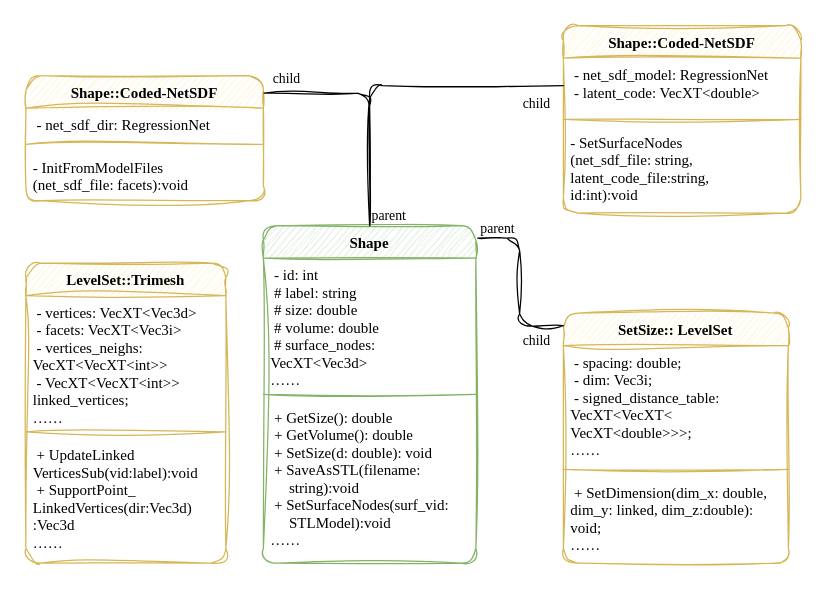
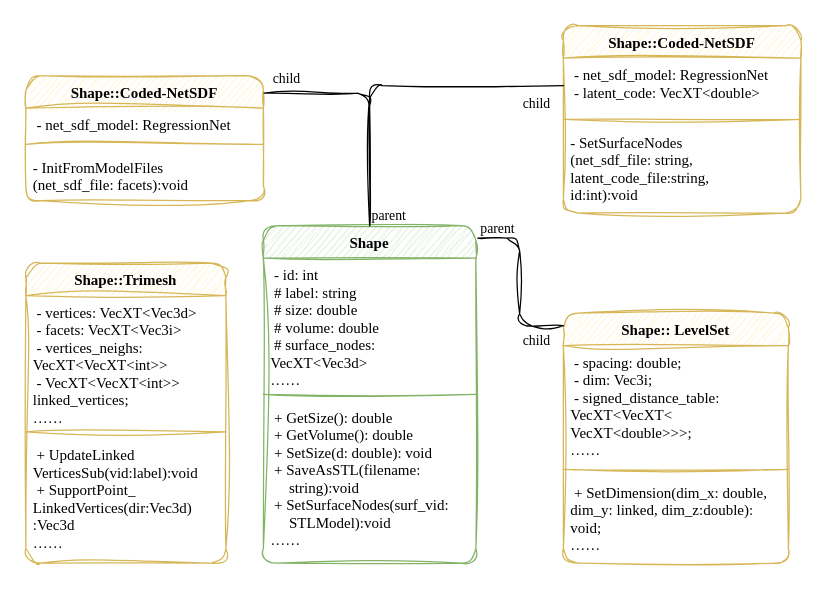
(142, 125) -> (151, 125)
(125, 280) -> (125, 280)
(675, 330) -> (675, 330)
